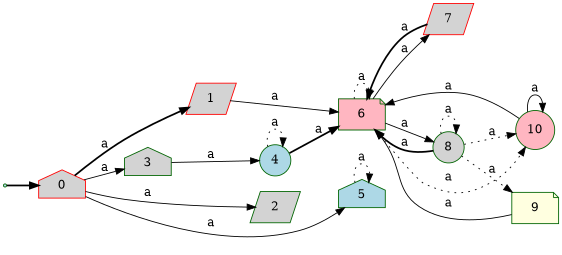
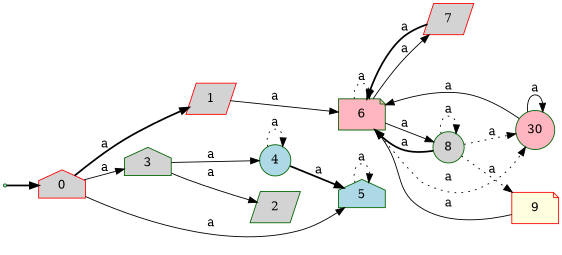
(535, 130) -> (535, 130)
(310, 142) -> (313, 175)
(166, 204) -> (210, 188)
(535, 208) -> (535, 208)
